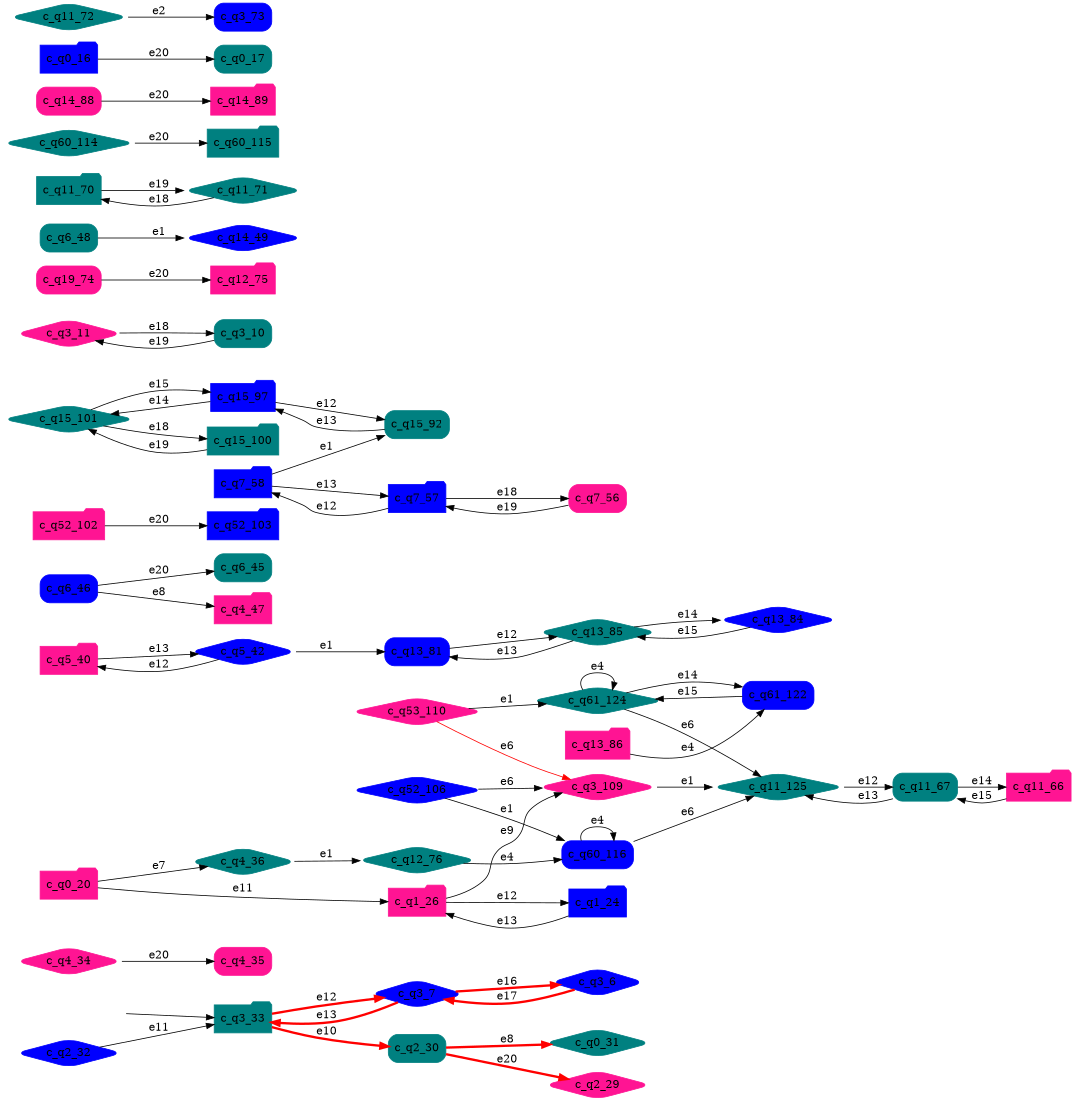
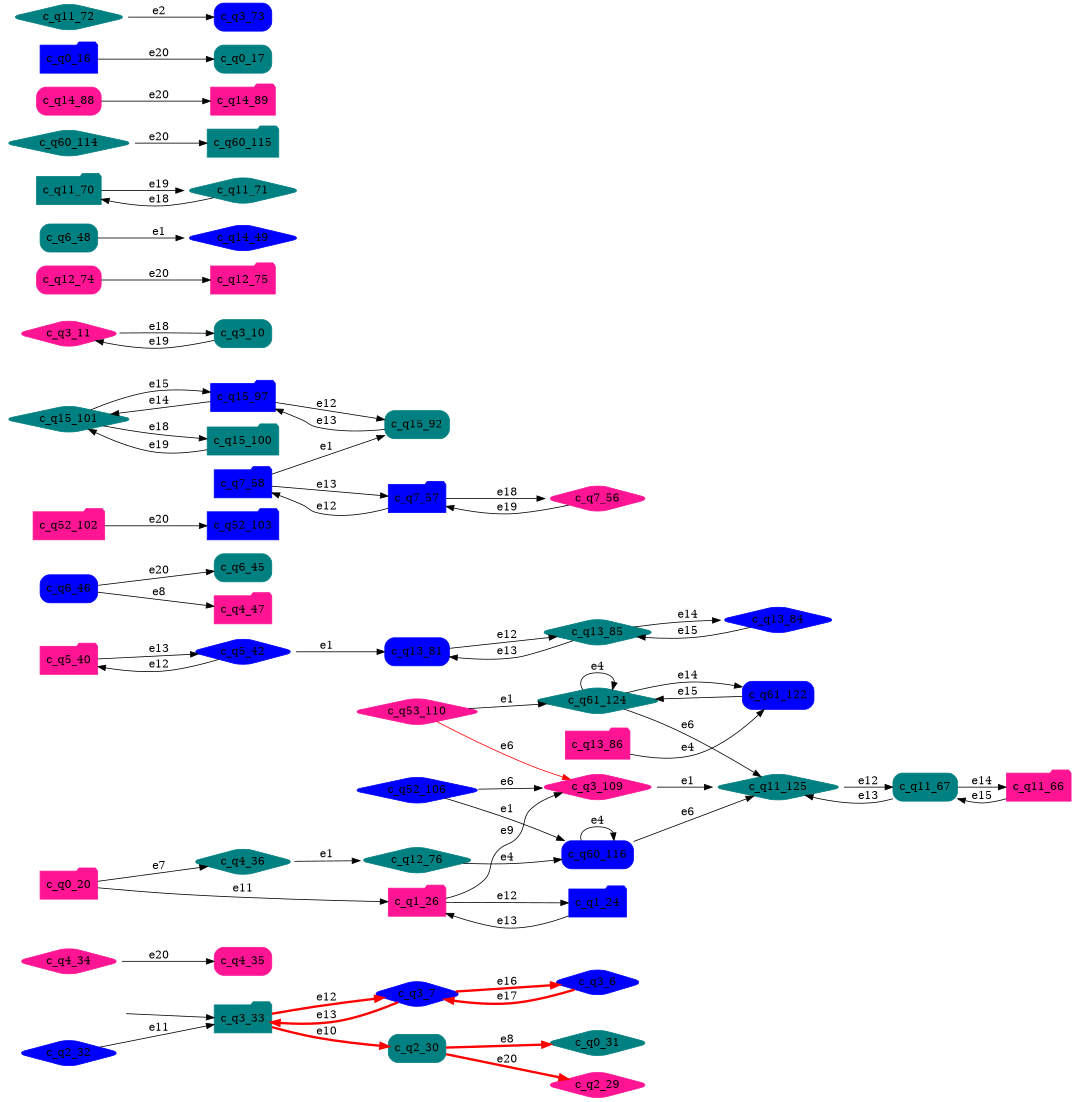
(69, 280) -> (69, 280)
(598, 499) -> (598, 499)
